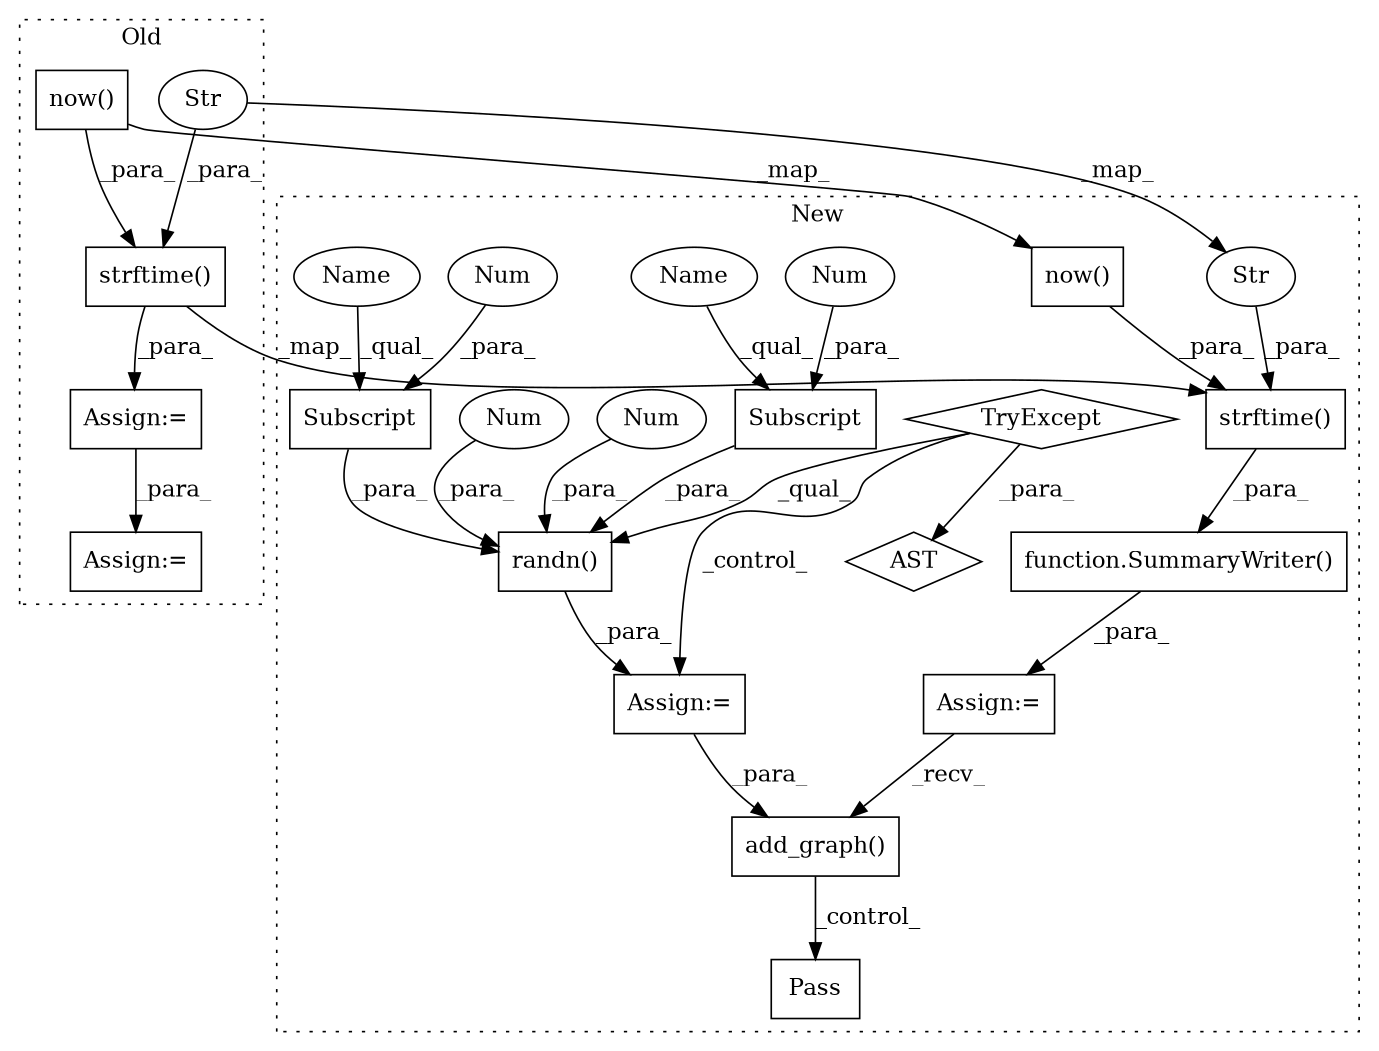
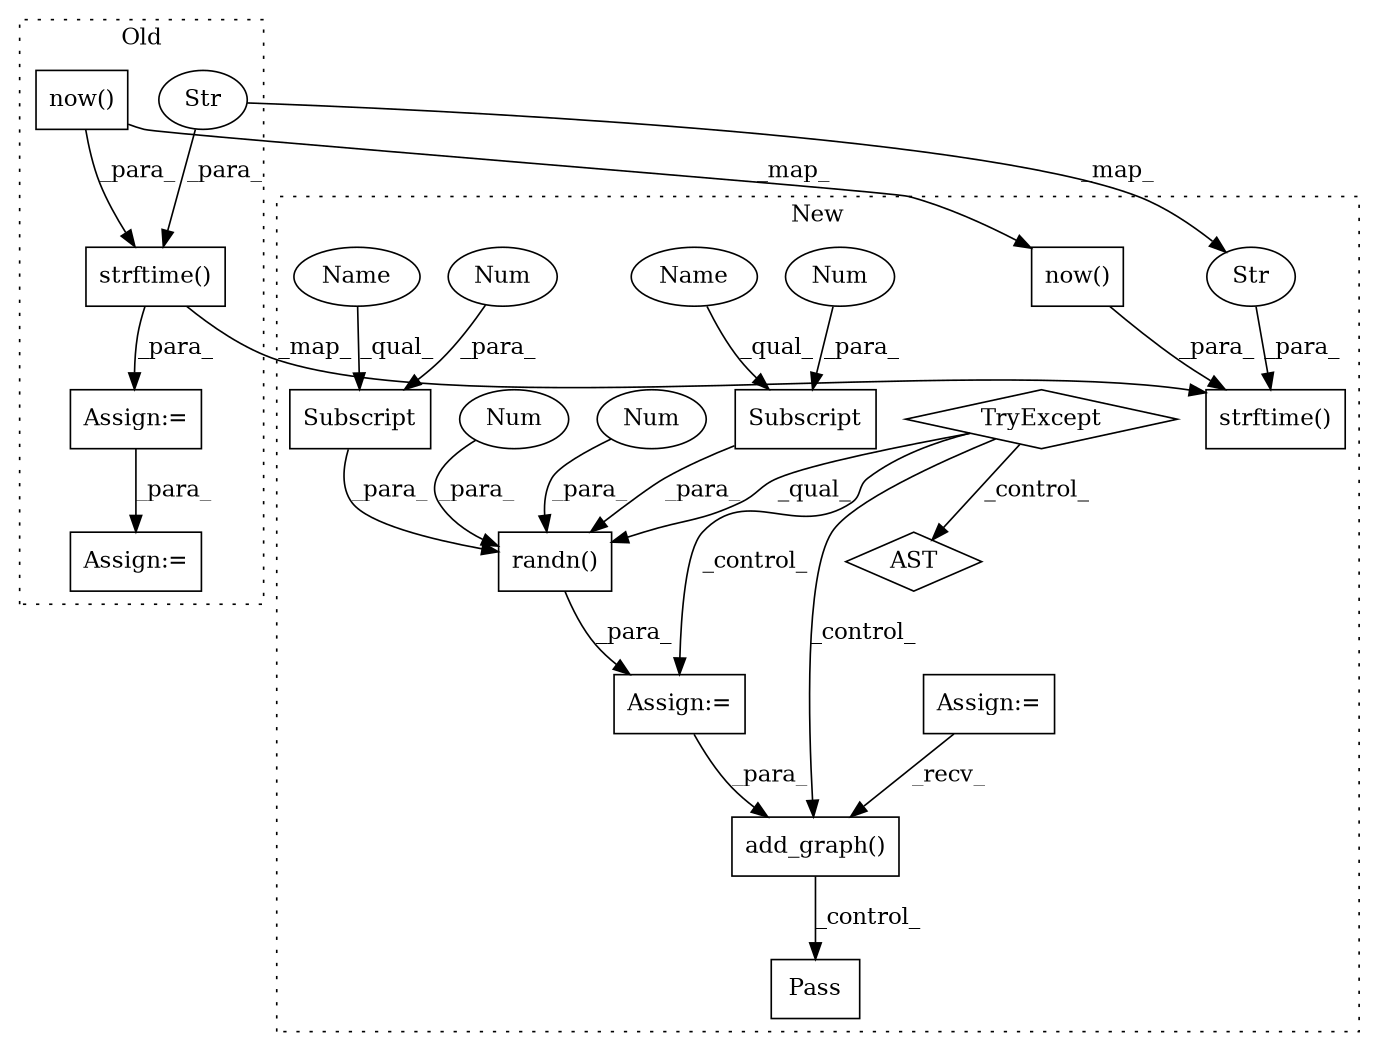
(1037, 490) -> (1037, 490)
(1179, 562) -> none
none -> (819, 570)
